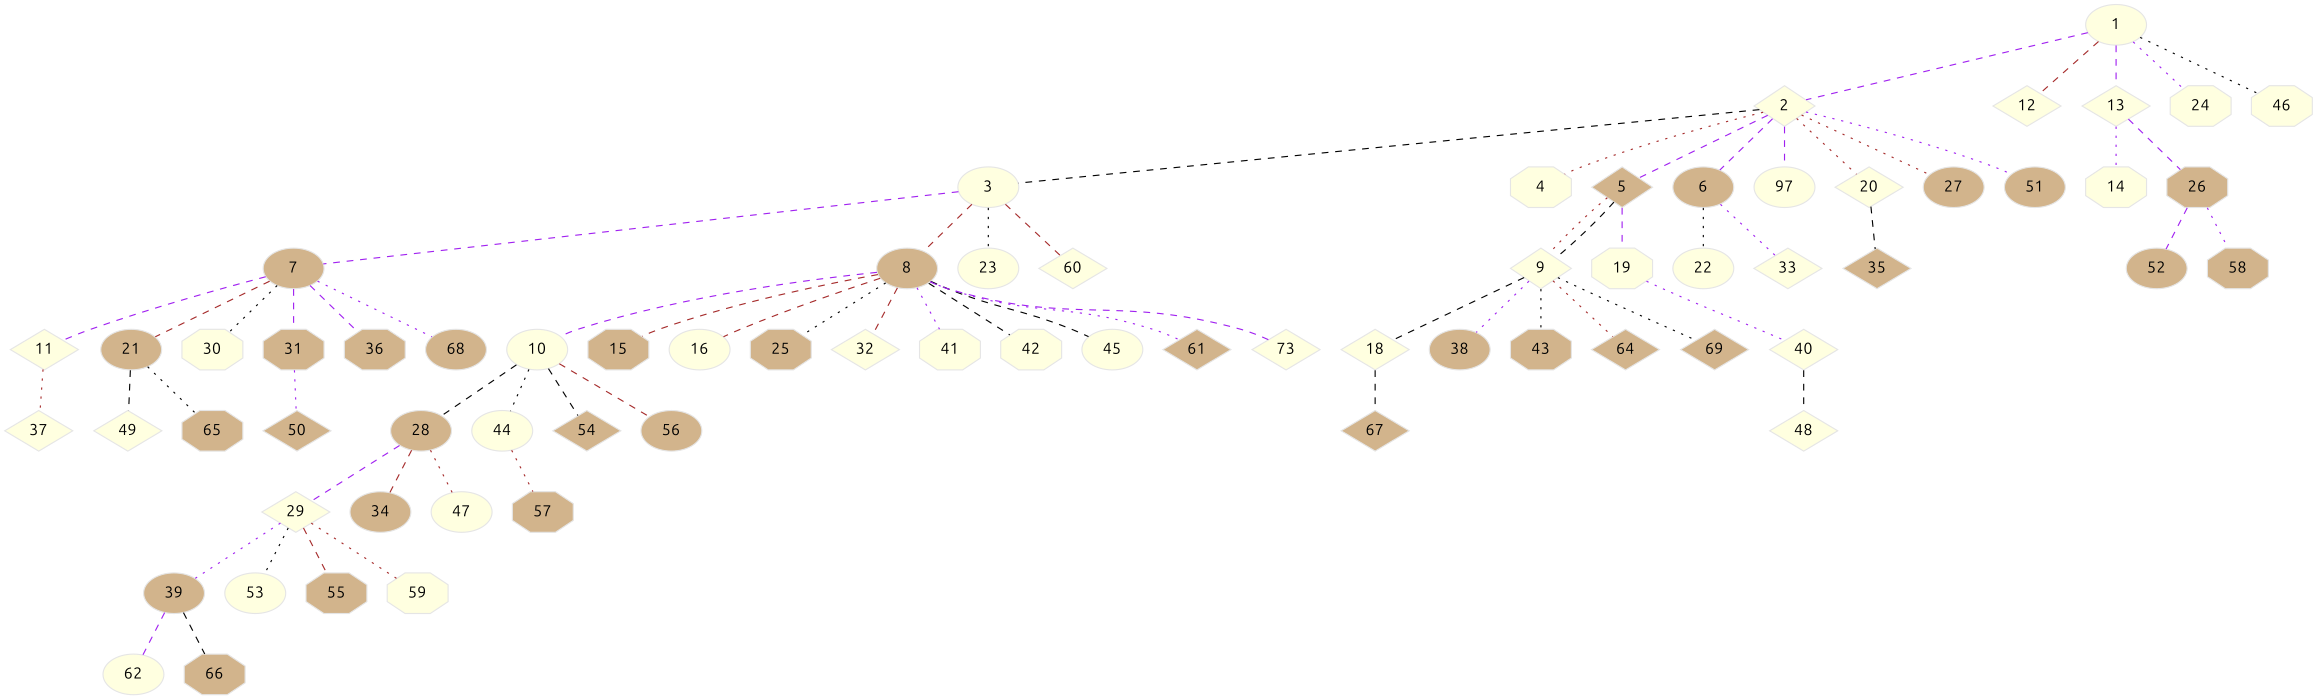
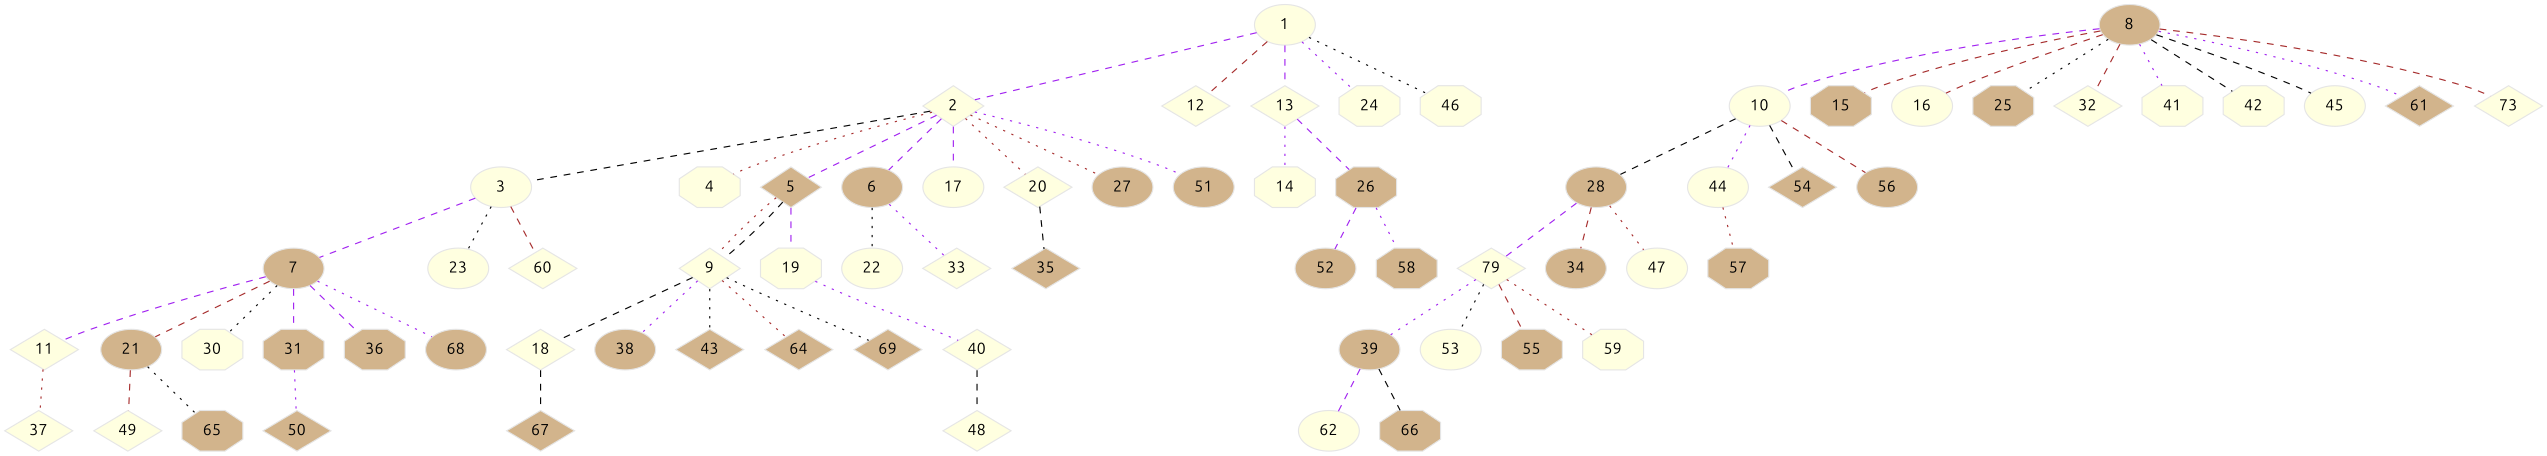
(1784, 187) -> (953, 187)
(948, 228) -> none
(1108, 310) -> (2327, 54)
(1541, 350) -> (710, 350)
(520, 390) -> (1739, 147)
(129, 391) -> (129, 391)
(296, 512) -> (1491, 268)
